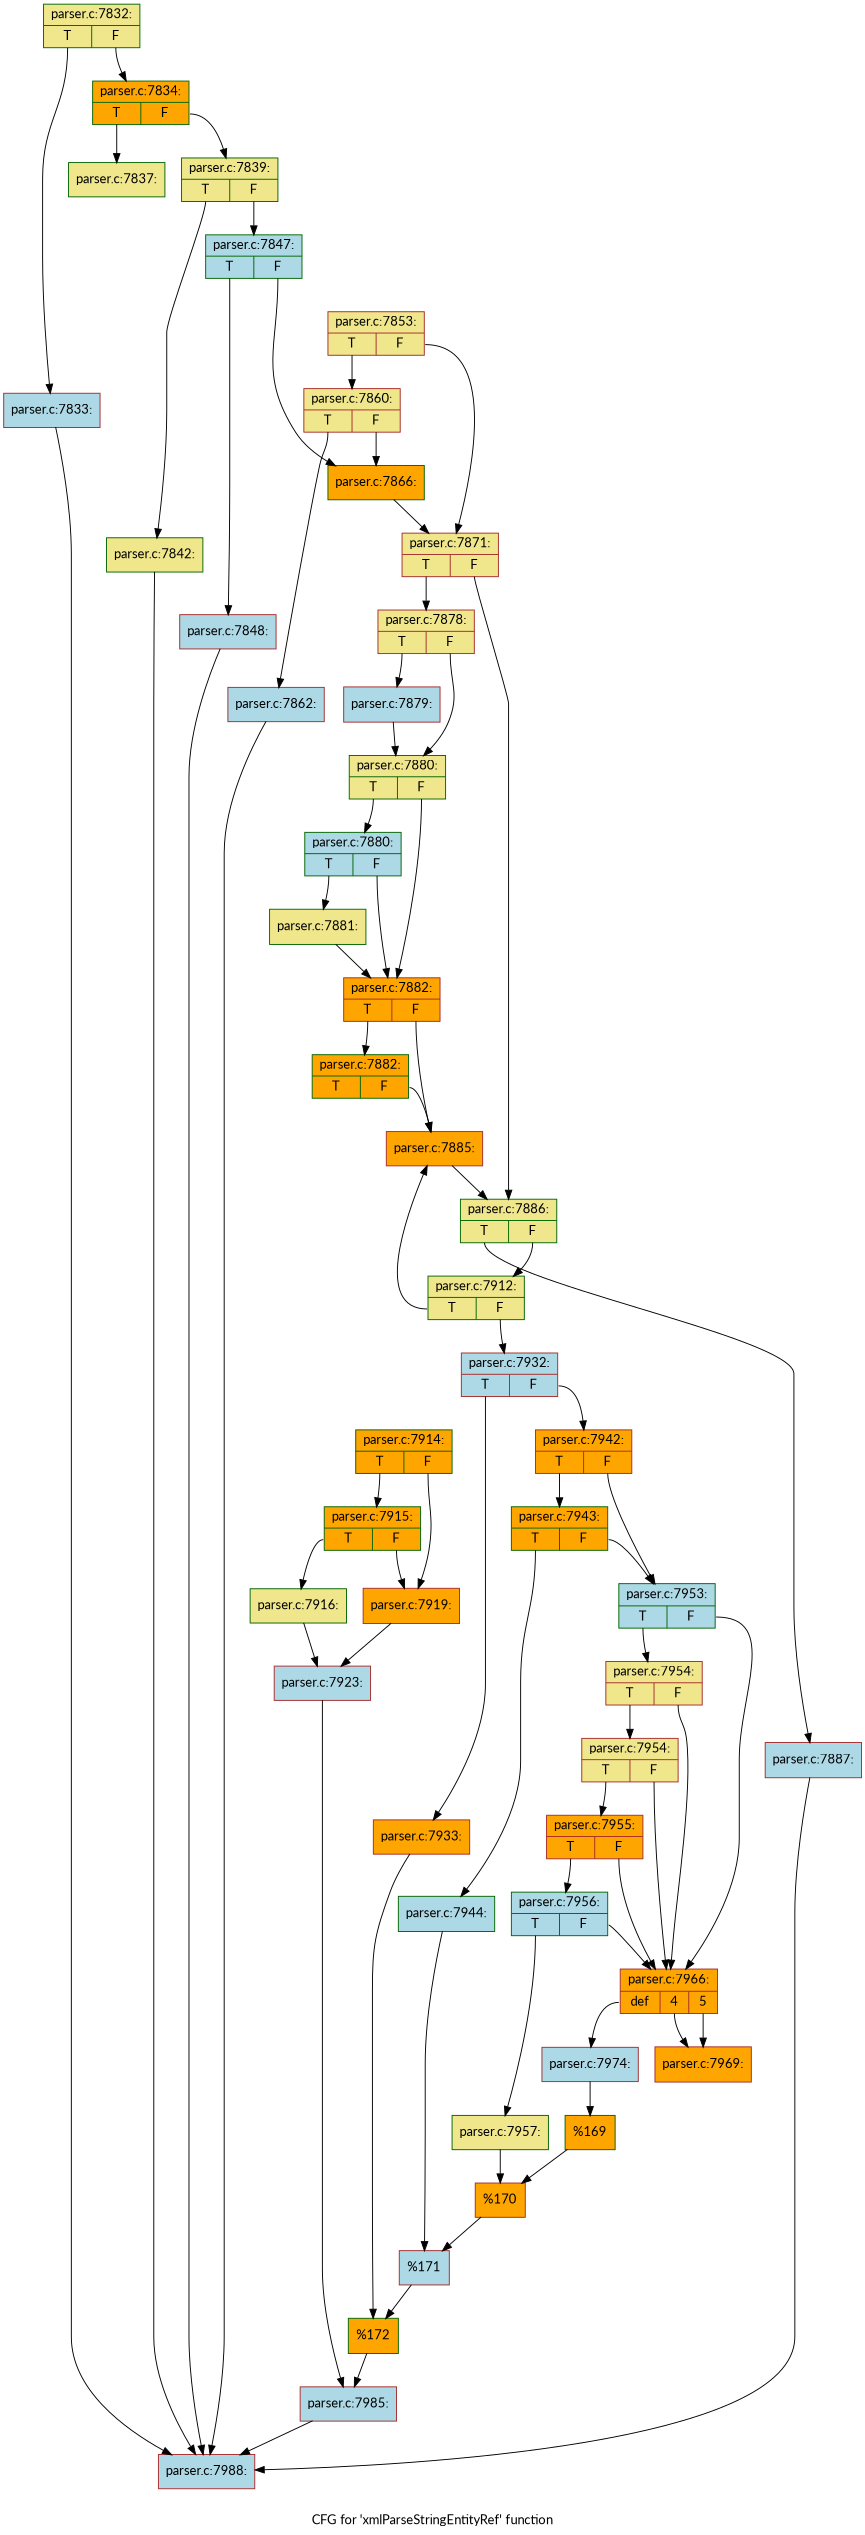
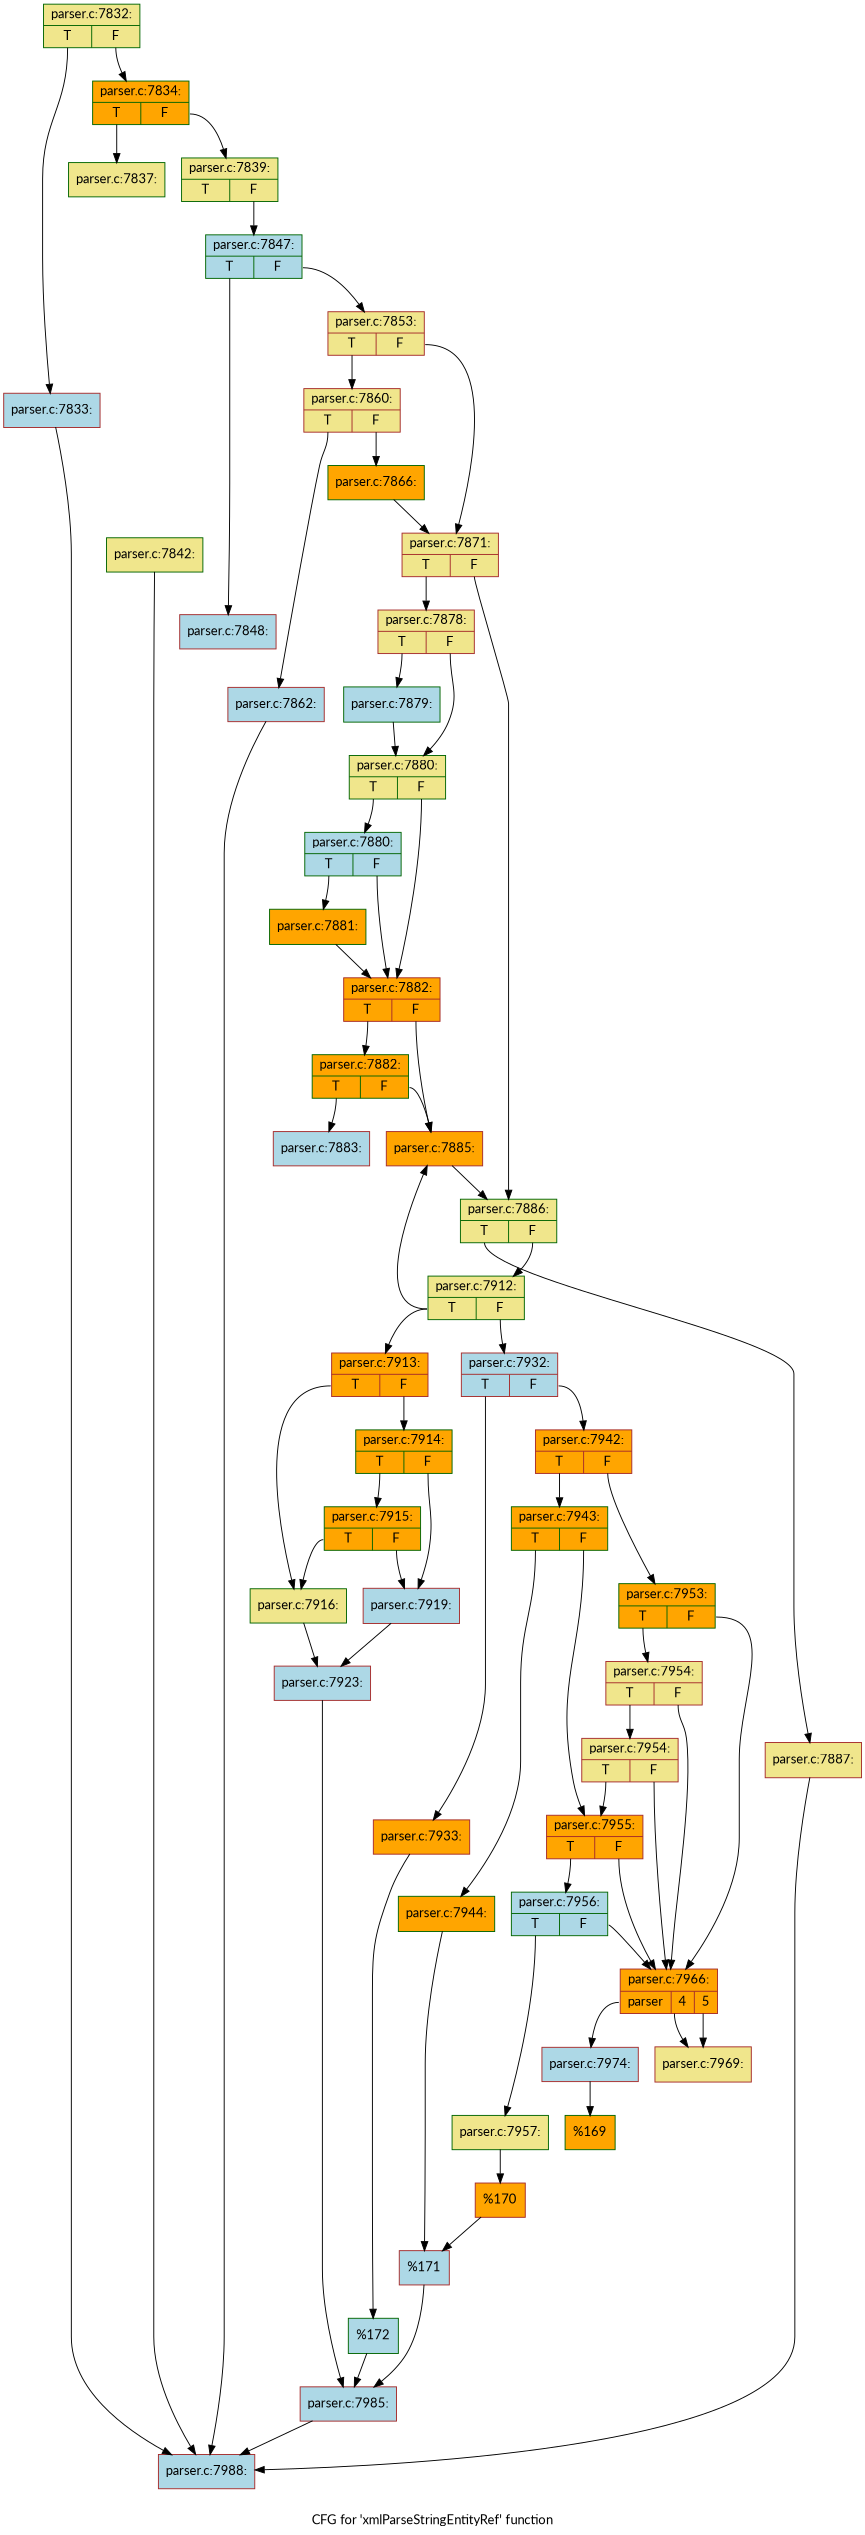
(167, 363) -> none
(274, 379) -> (335, 279)
(392, 705) -> (392, 705)
(318, 927) -> (318, 927)
none -> (321, 1149)
none -> (380, 1375)
(189, 1545) -> none
(631, 1555) -> (570, 1679)
(411, 1606) -> (411, 1606)
(667, 1606) -> (667, 1606)
(813, 1760) -> (813, 1760)
(447, 1914) -> (447, 1914)
(640, 2002) -> (646, 2002)
(703, 2064) -> (703, 2064)
(548, 2164) -> none
(401, 2298) -> (414, 2338)
(373, 2336) -> (373, 2336)
